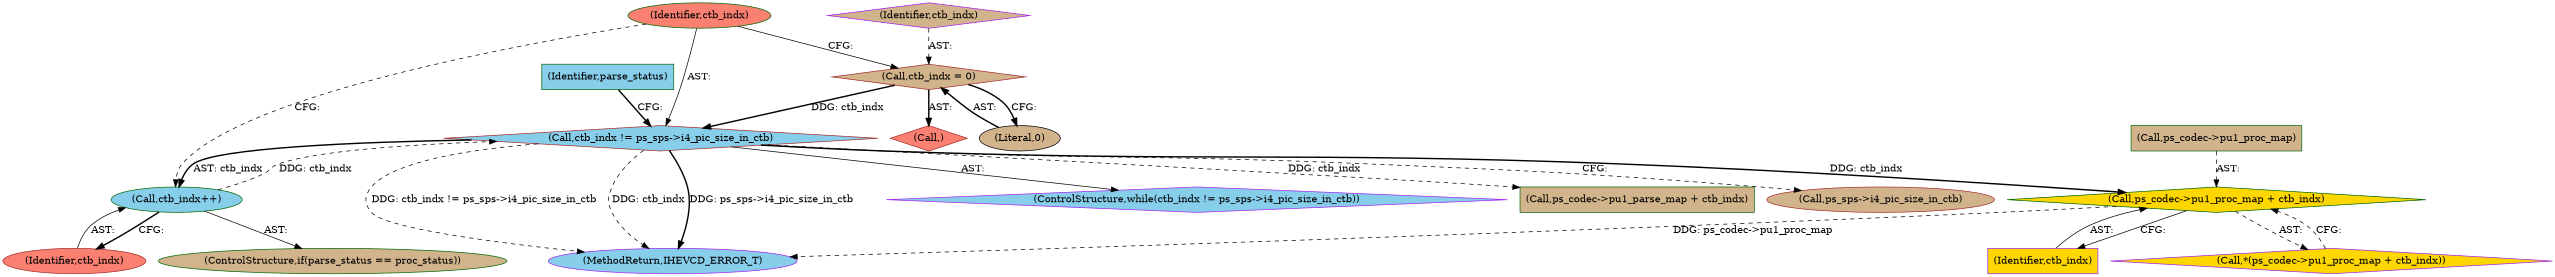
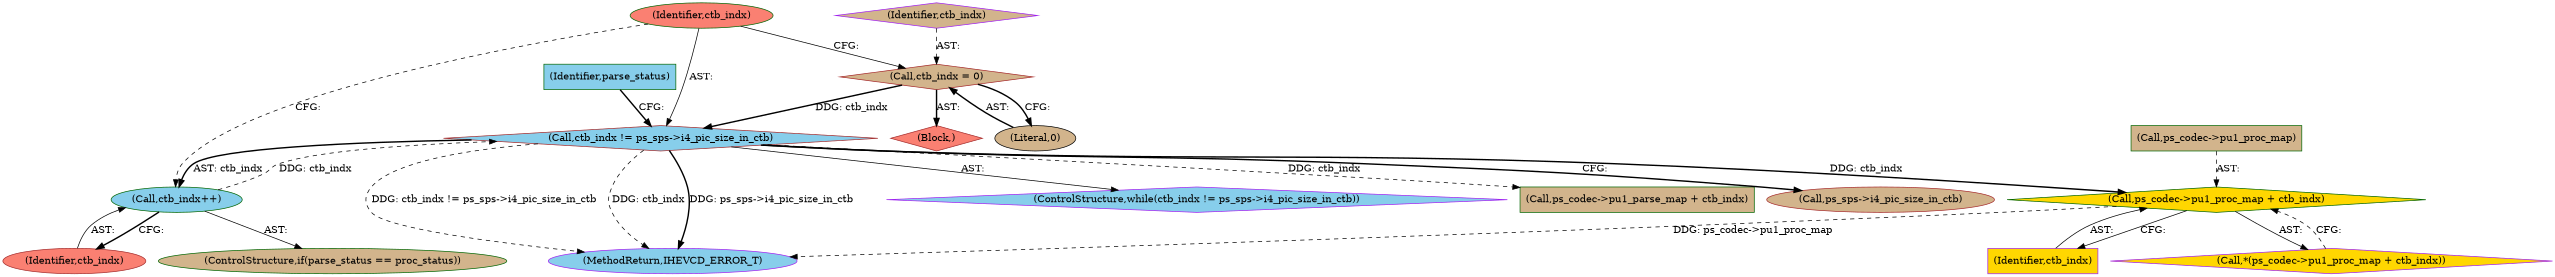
(929, 138) -> (937, 138)
(1330, 162) -> (1330, 162)
(2268, 230) -> (2268, 230)
